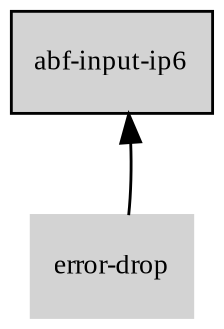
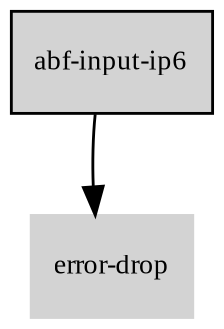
(131, 179) -> (93, 150)
